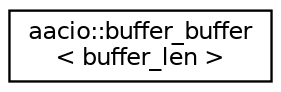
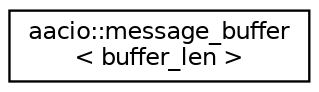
(140, 46) -> (159, 46)
